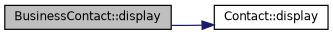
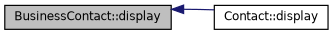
(187, 25) -> (199, 9)
